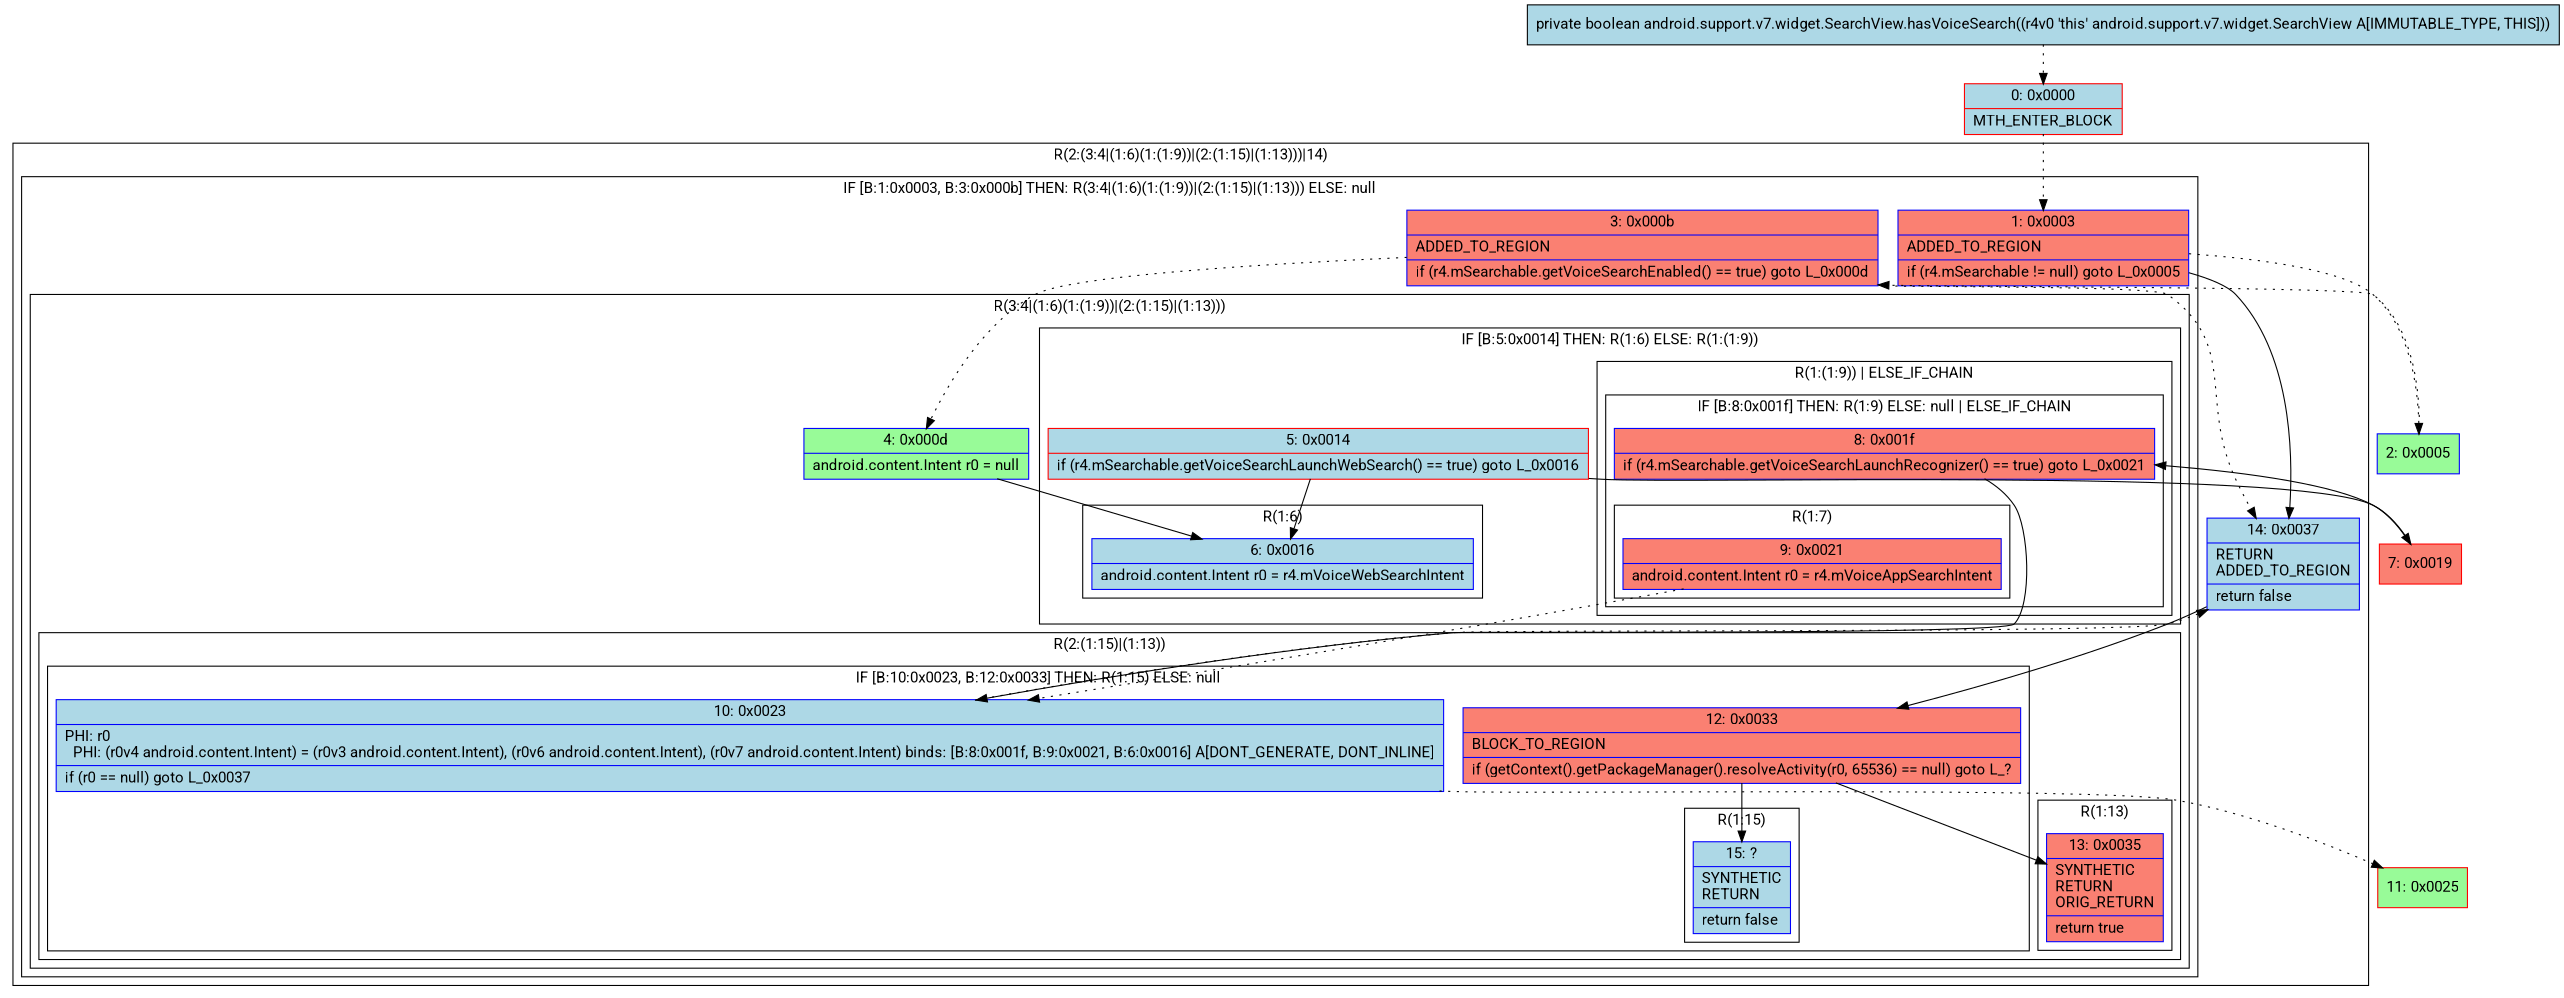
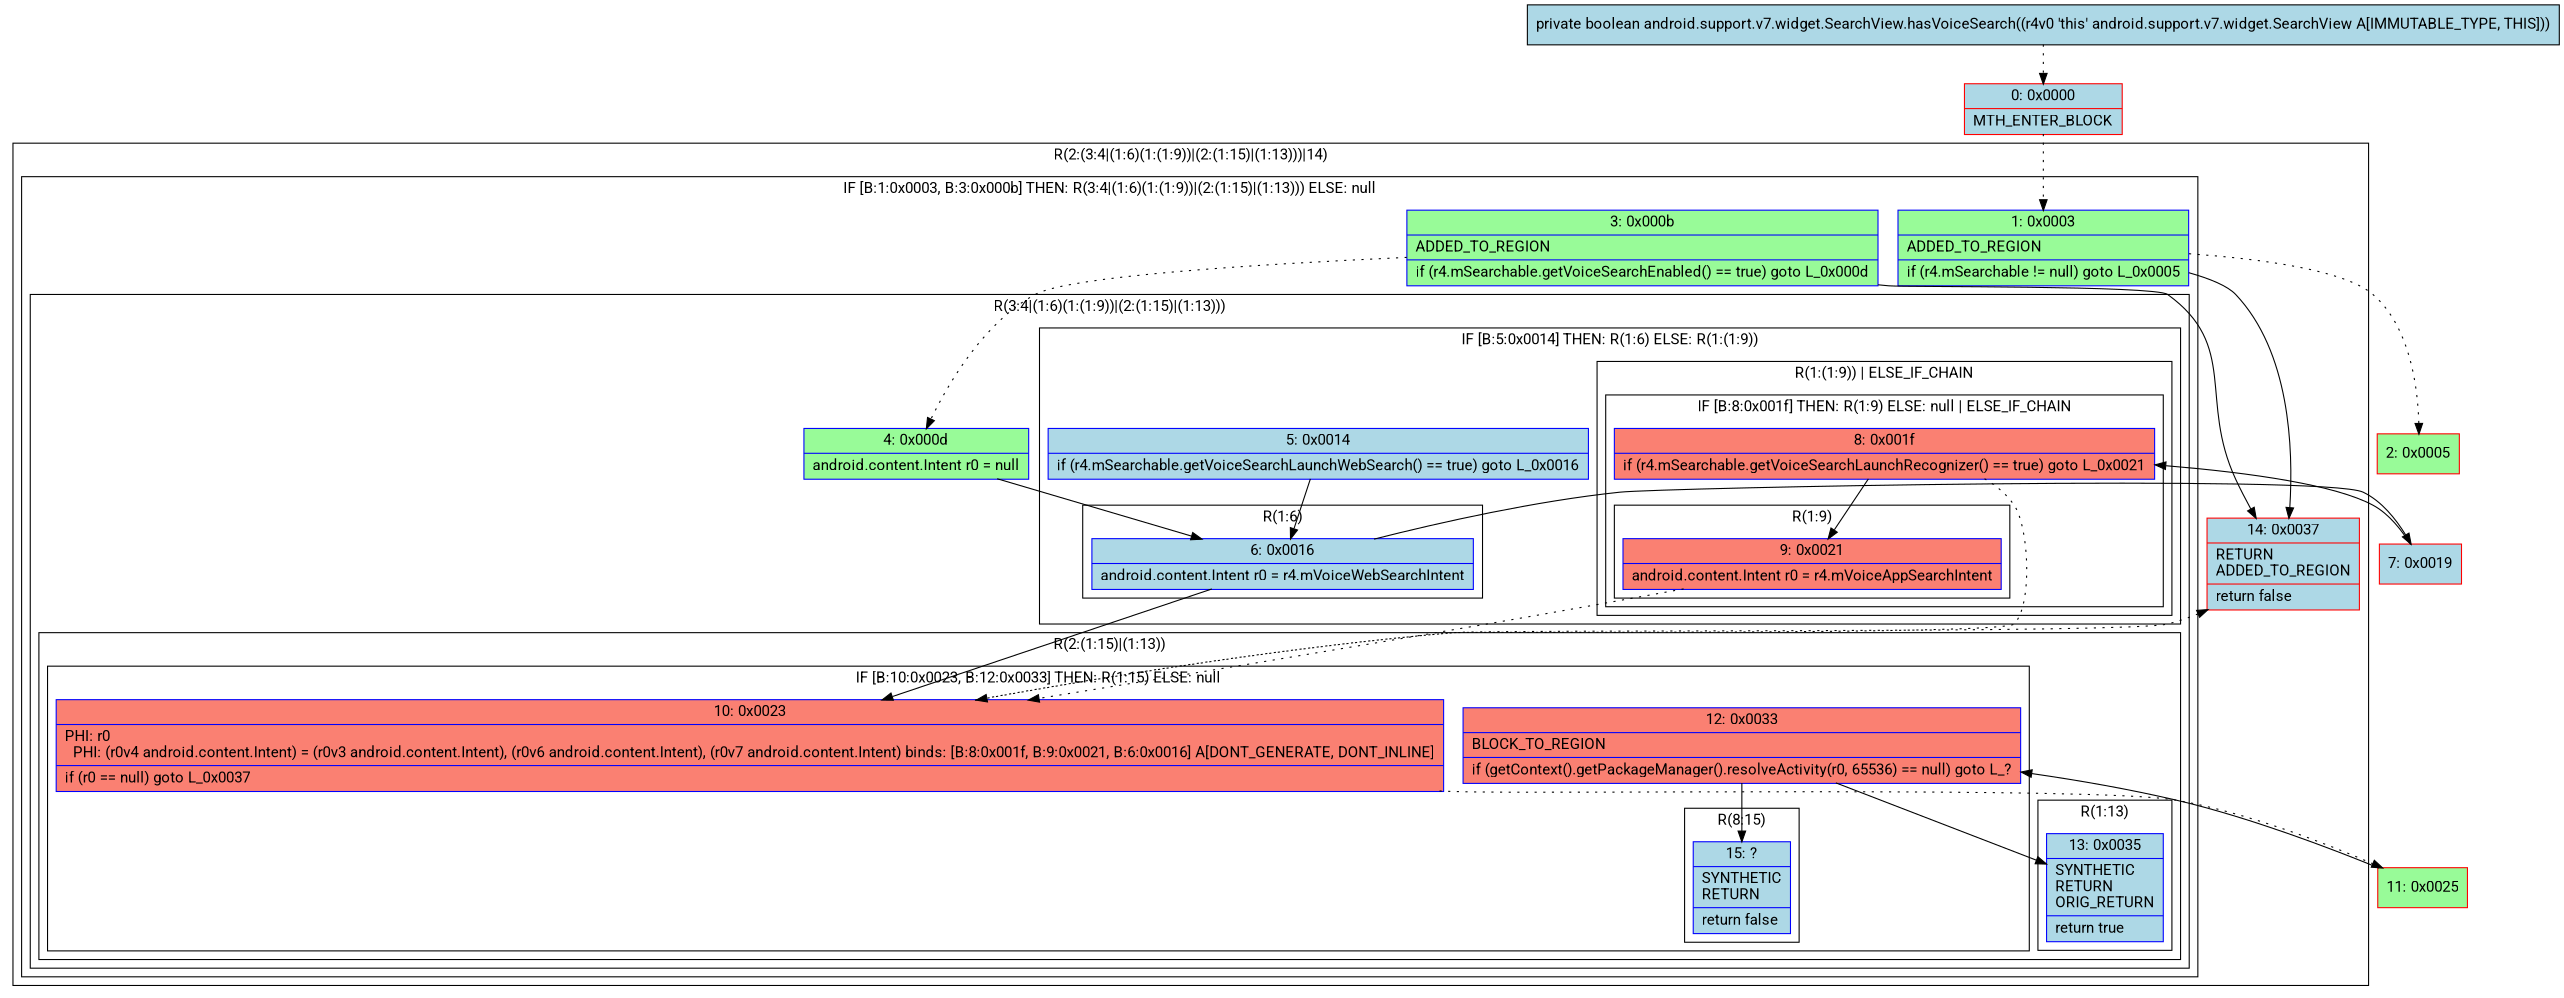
(1642, 248) -> (1642, 248)
(2043, 248) -> (2043, 248)
(2207, 288) -> none
(2177, 303) -> (2177, 303)
(1318, 454) -> (1318, 454)
(2418, 454) -> (2418, 454)
(2004, 480) -> (1897, 485)
none -> (1856, 498)
(1812, 518) -> (1812, 518)
(2283, 564) -> (2283, 564)
(2420, 564) -> (2420, 564)
(1580, 632) -> (1580, 632)
none -> (1052, 643)
(2059, 662) -> (2121, 788)
(750, 746) -> (750, 746)
(1742, 821) -> (1742, 821)
(2105, 888) -> (2105, 888)
